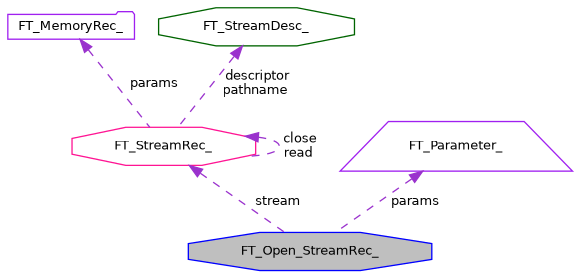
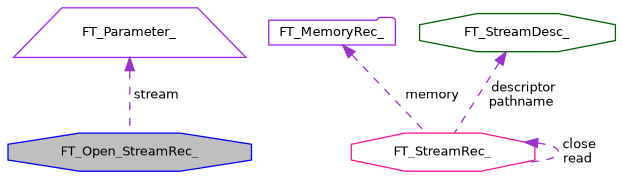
(152, 84) -> (431, 95)
(413, 202) -> (155, 95)
(242, 203) -> none
